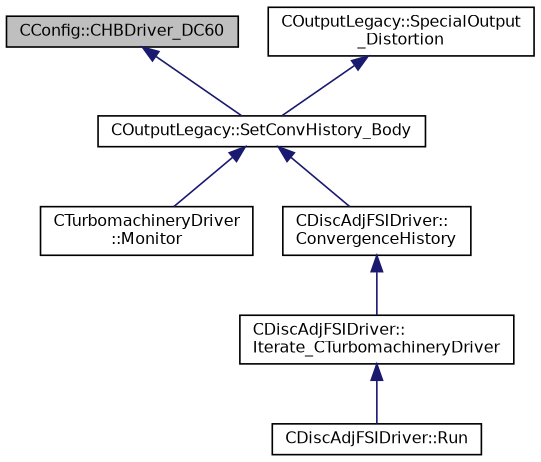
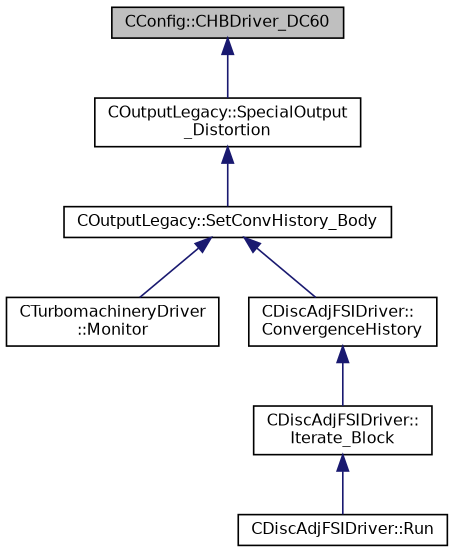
(199, 86) -> (228, 76)
(377, 340) -> (343, 430)
